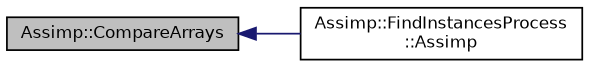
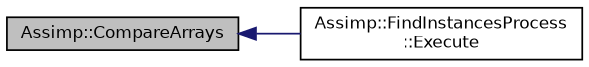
(441, 34) -> (441, 34)
